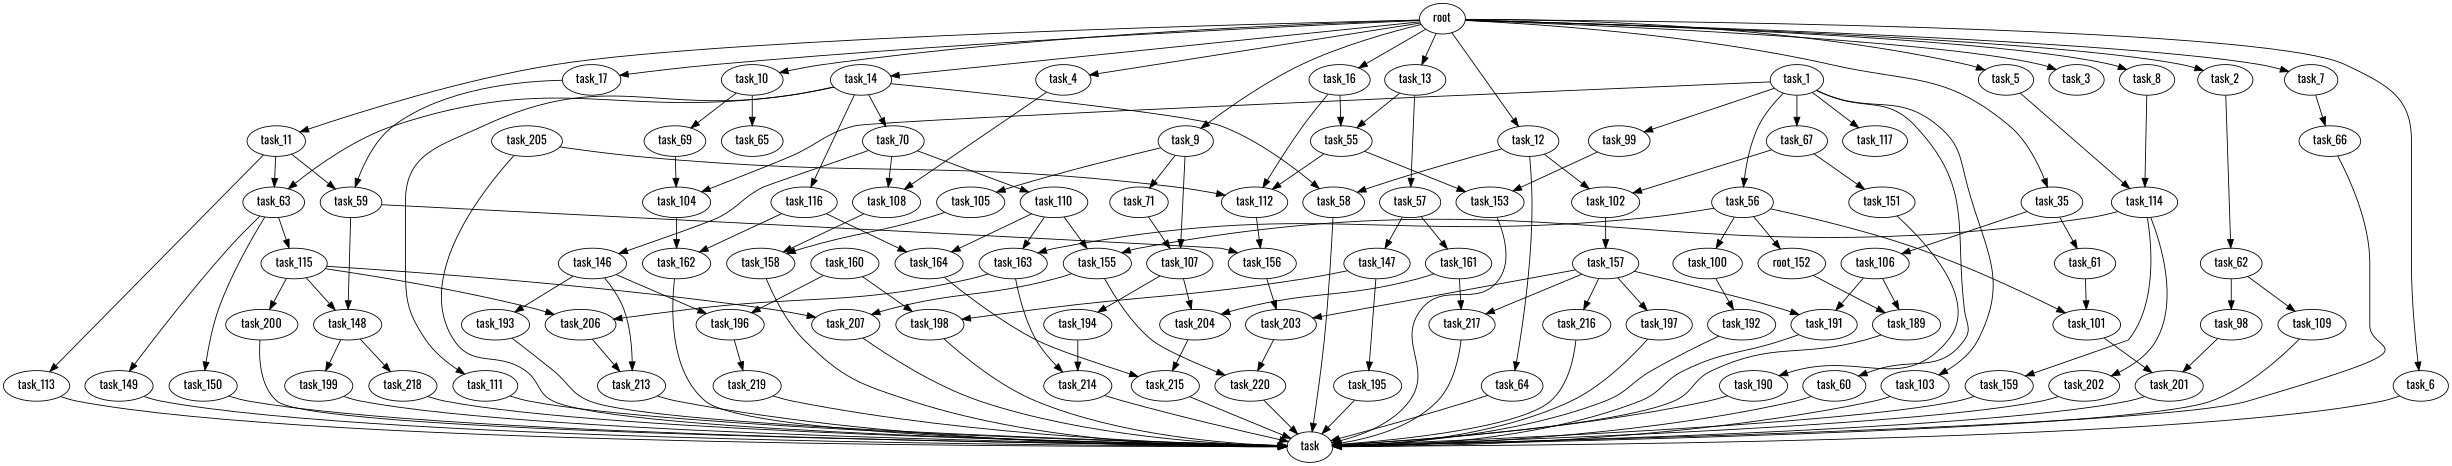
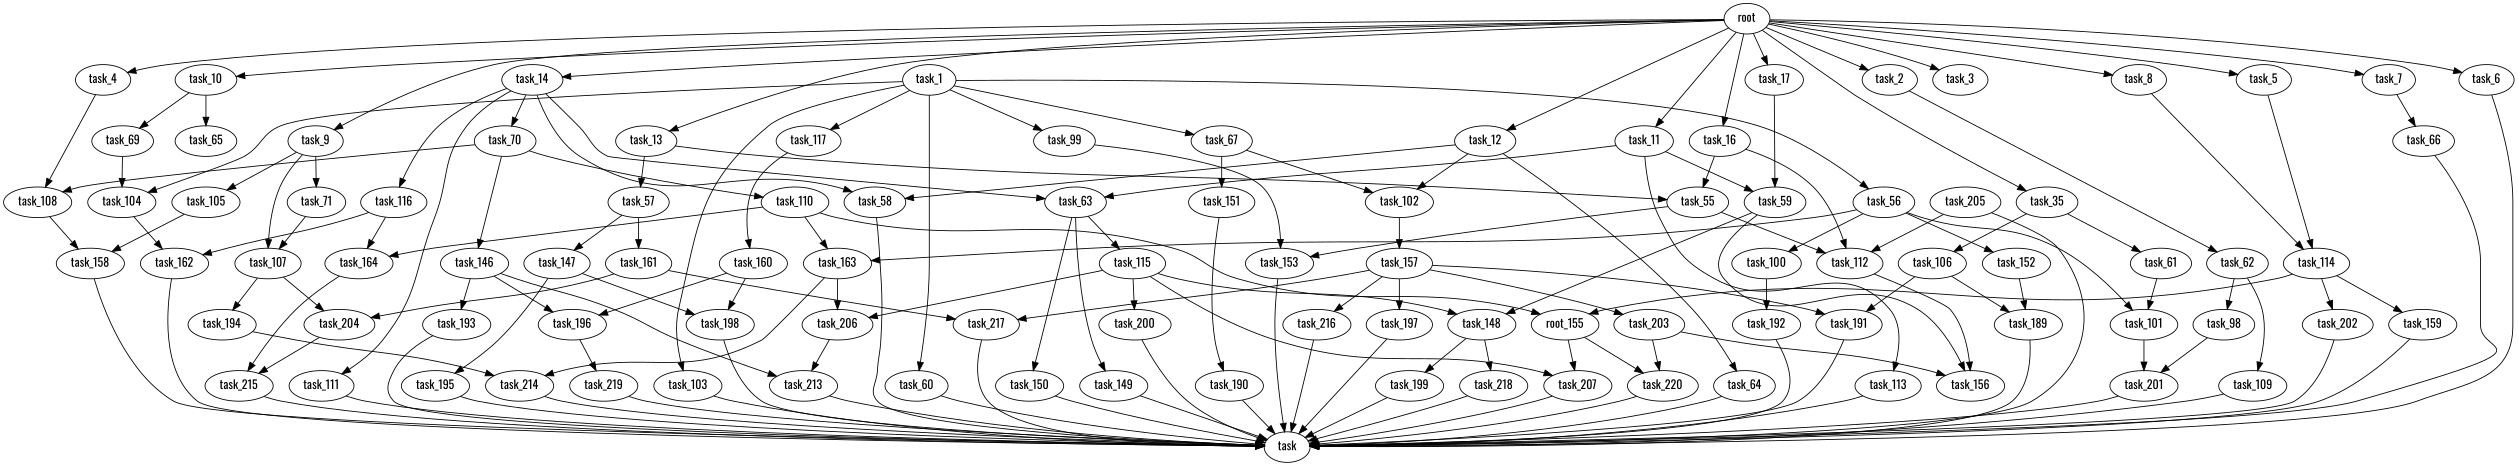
none -> (752, 189)
(1097, 264) -> (1565, 325)
(1792, 264) -> (2016, 264)
(1270, 290) -> (1809, 351)
